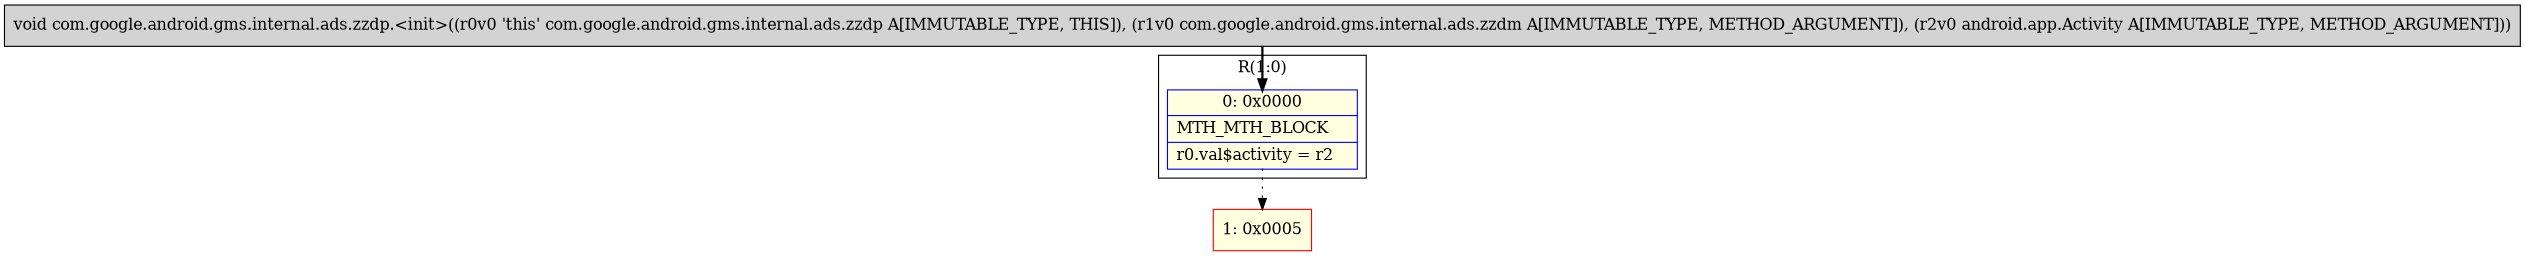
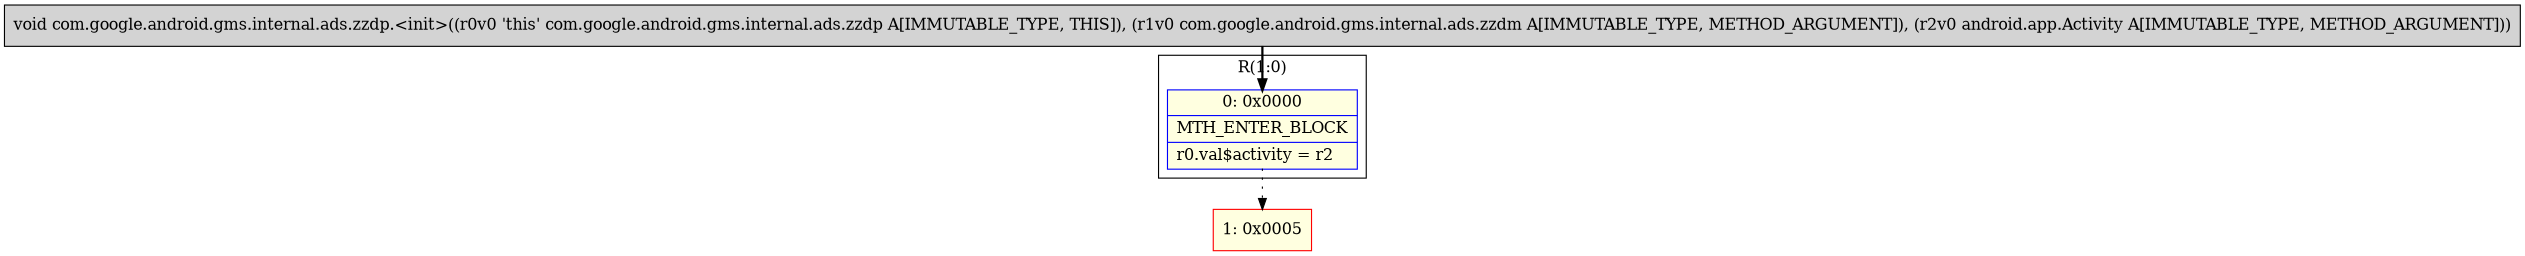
(1252, 128) -> (1262, 128)
